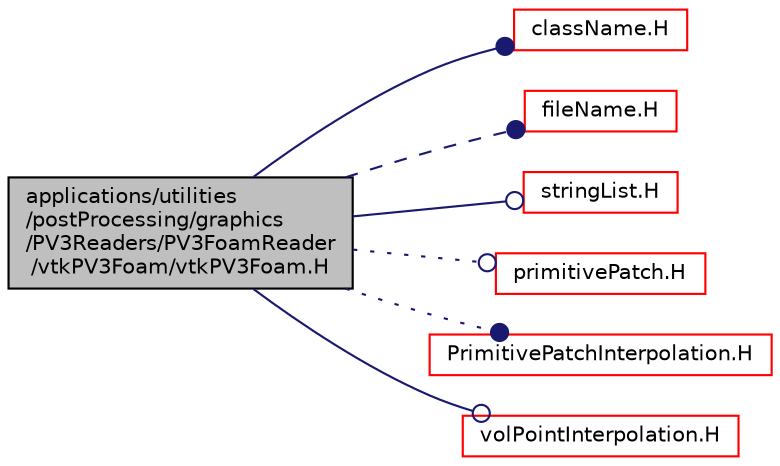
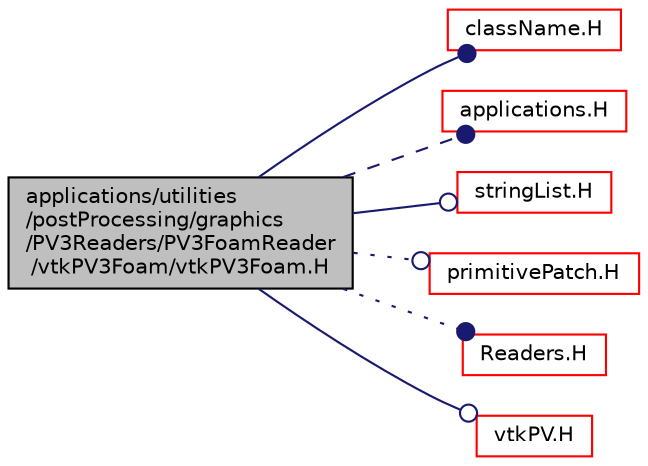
(601, 111) -> (534, 111)
(601, 355) -> (534, 355)
(601, 436) -> (534, 436)
